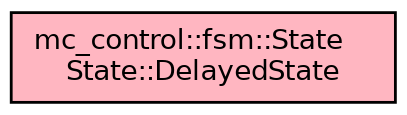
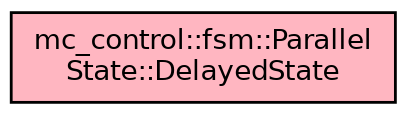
(203, 57) -> (203, 57)
